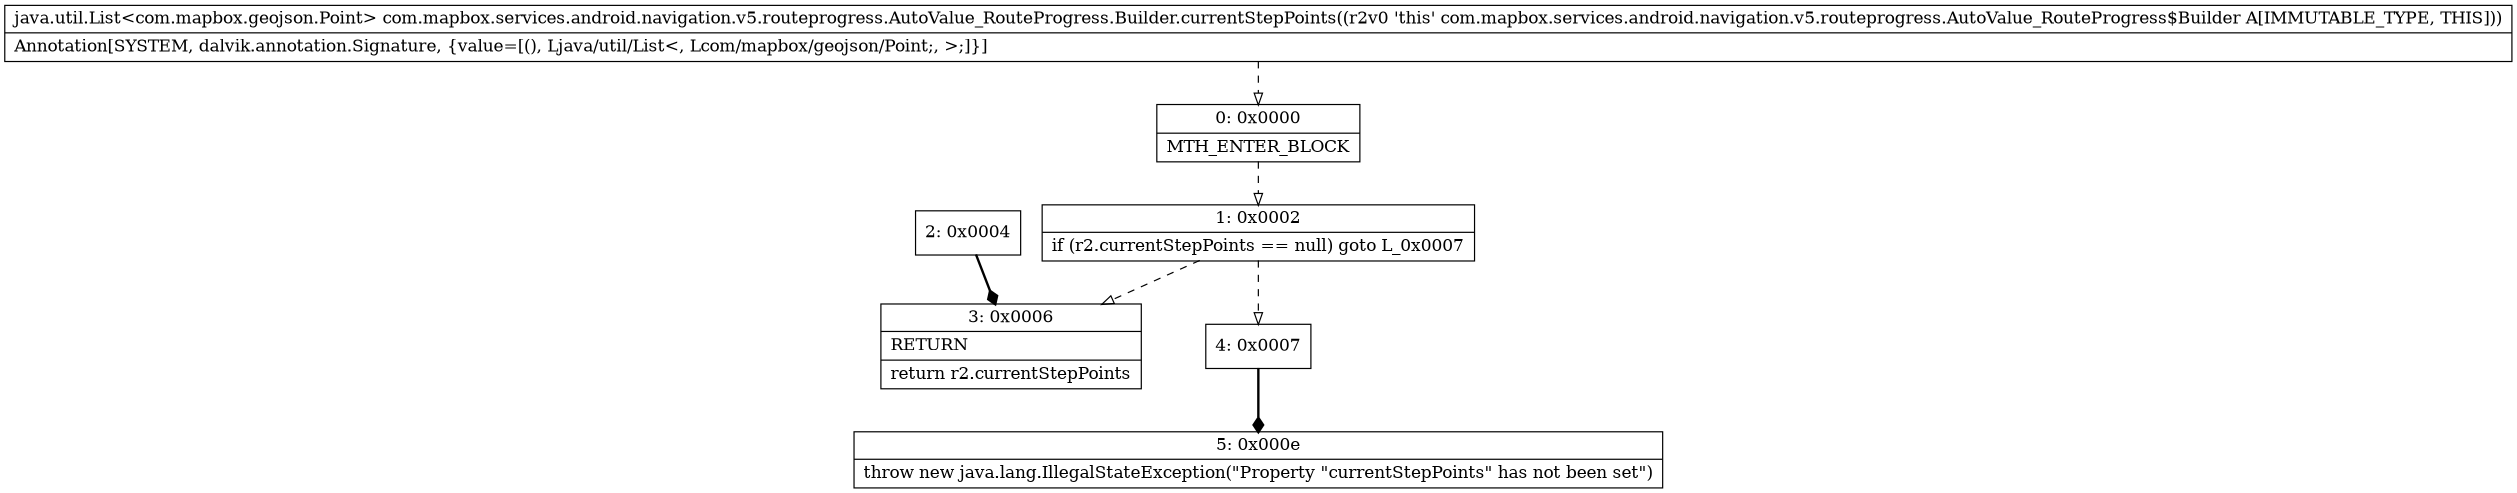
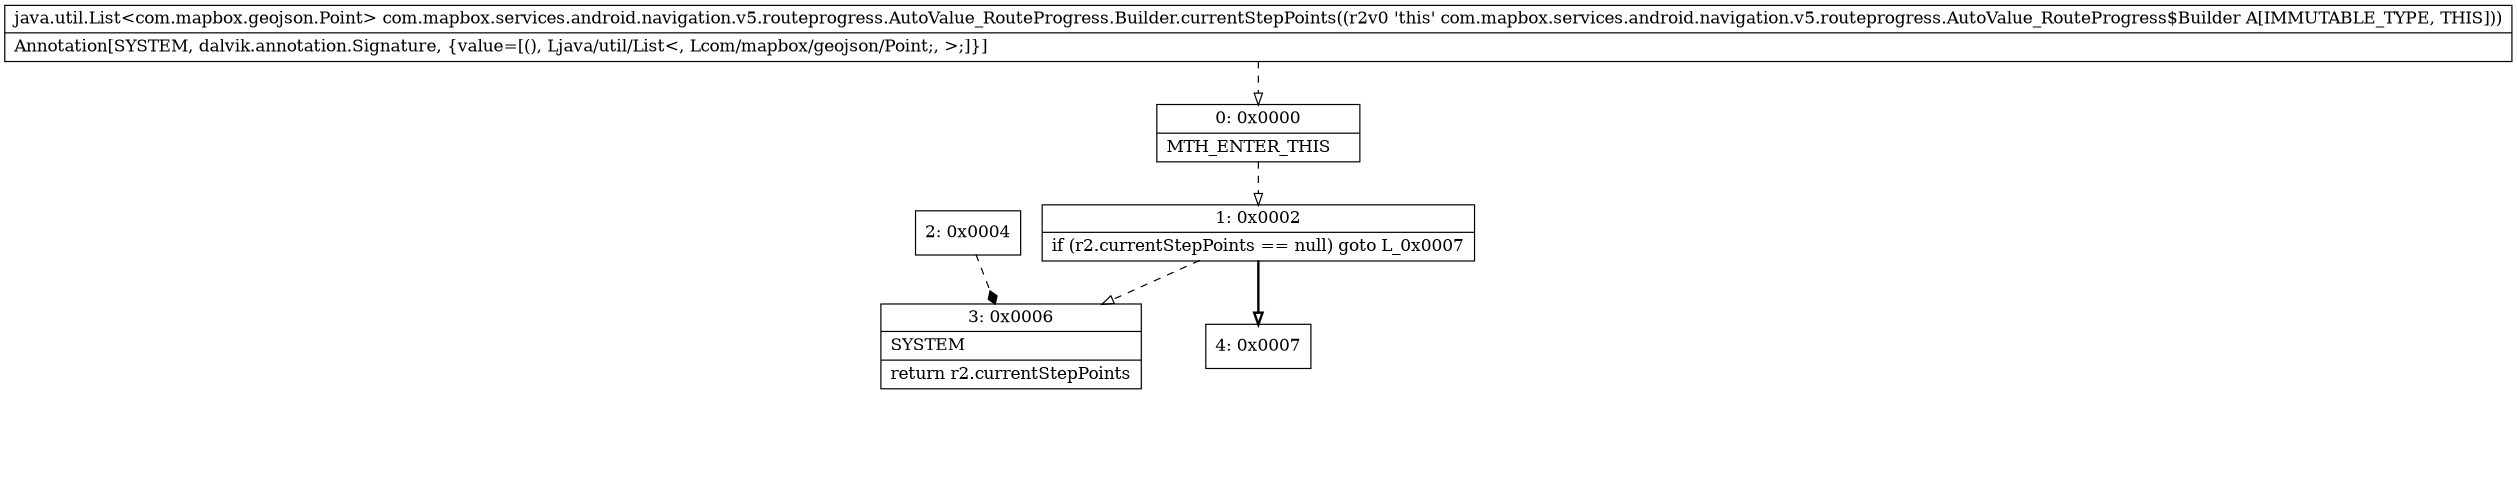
(1258, 147) -> (1249, 147)
(983, 273) -> (983, 273)
(1258, 286) -> (1258, 286)
(929, 345) -> (928, 345)
(1258, 460) -> none
